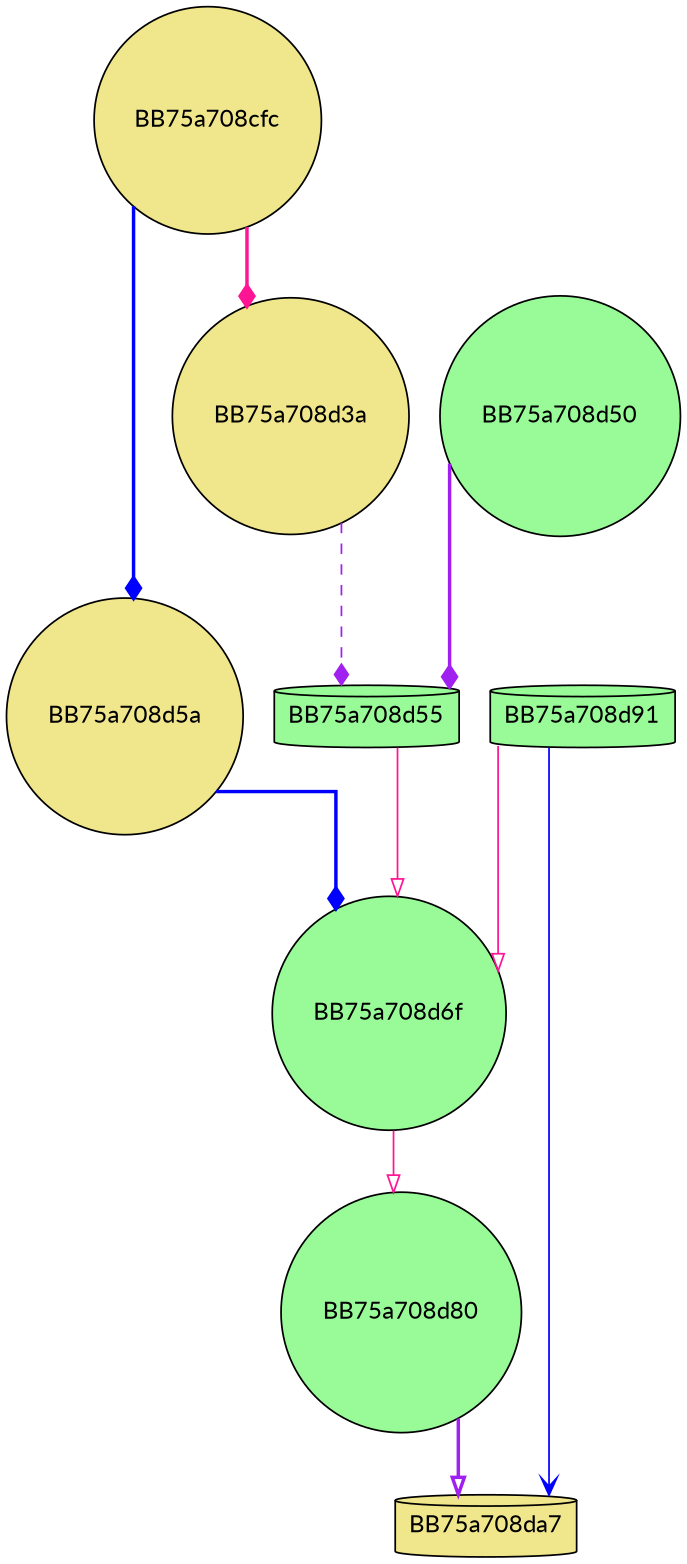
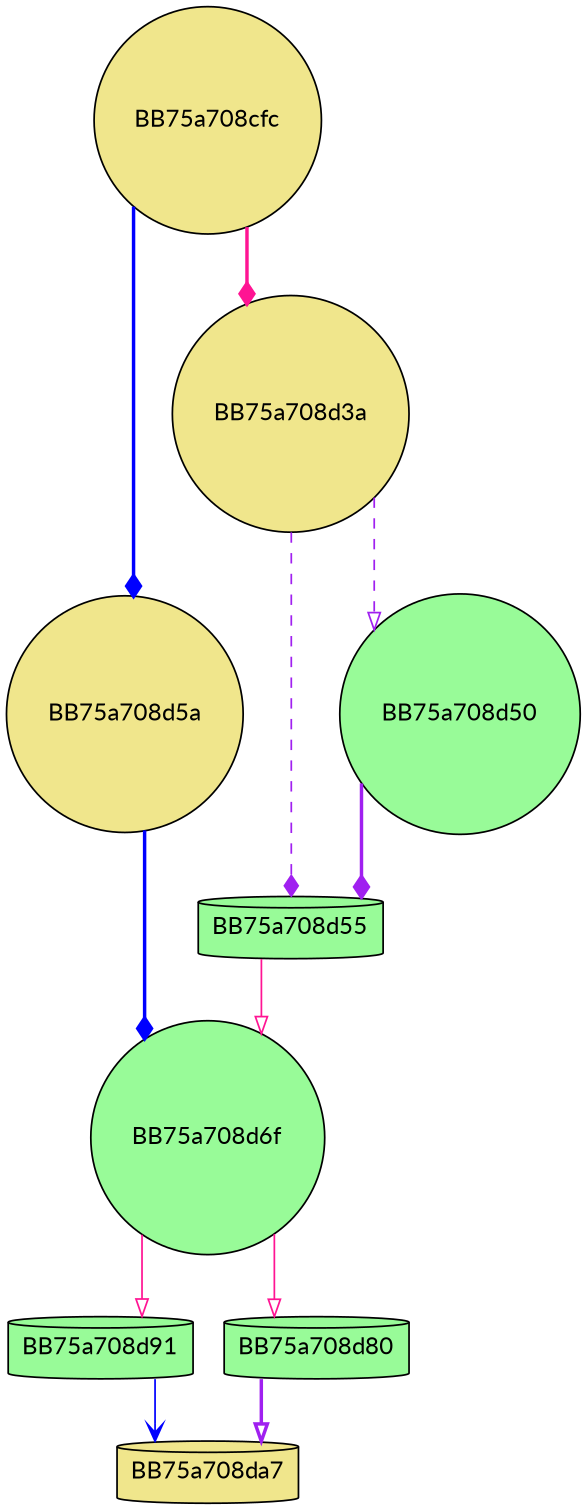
none -> (374, 555)
(498, 850) -> (142, 1267)
(401, 1312) -> (317, 1348)
